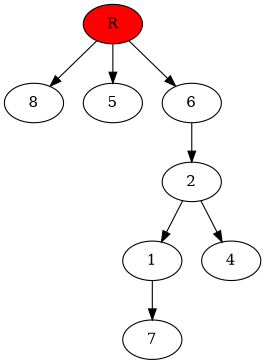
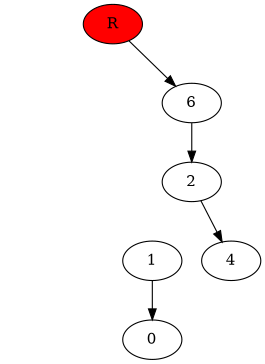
(34, 103) -> none
(113, 103) -> none
(175, 216) -> none
(152, 340) -> (152, 340)
